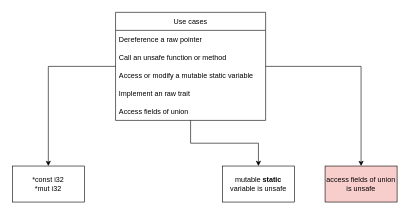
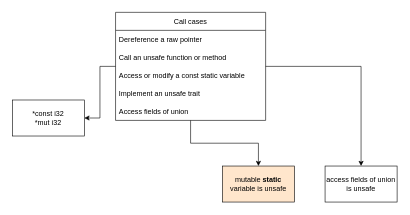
(190, 22) -> (190, 22)
(193, 76) -> (190, 76)
(158, 94) -> (165, 94)
(48, 184) -> (48, 118)
(258, 184) -> (258, 184)
(361, 184) -> (361, 184)
